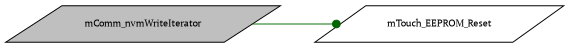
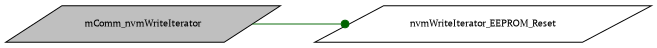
(439, 24) -> (483, 24)
